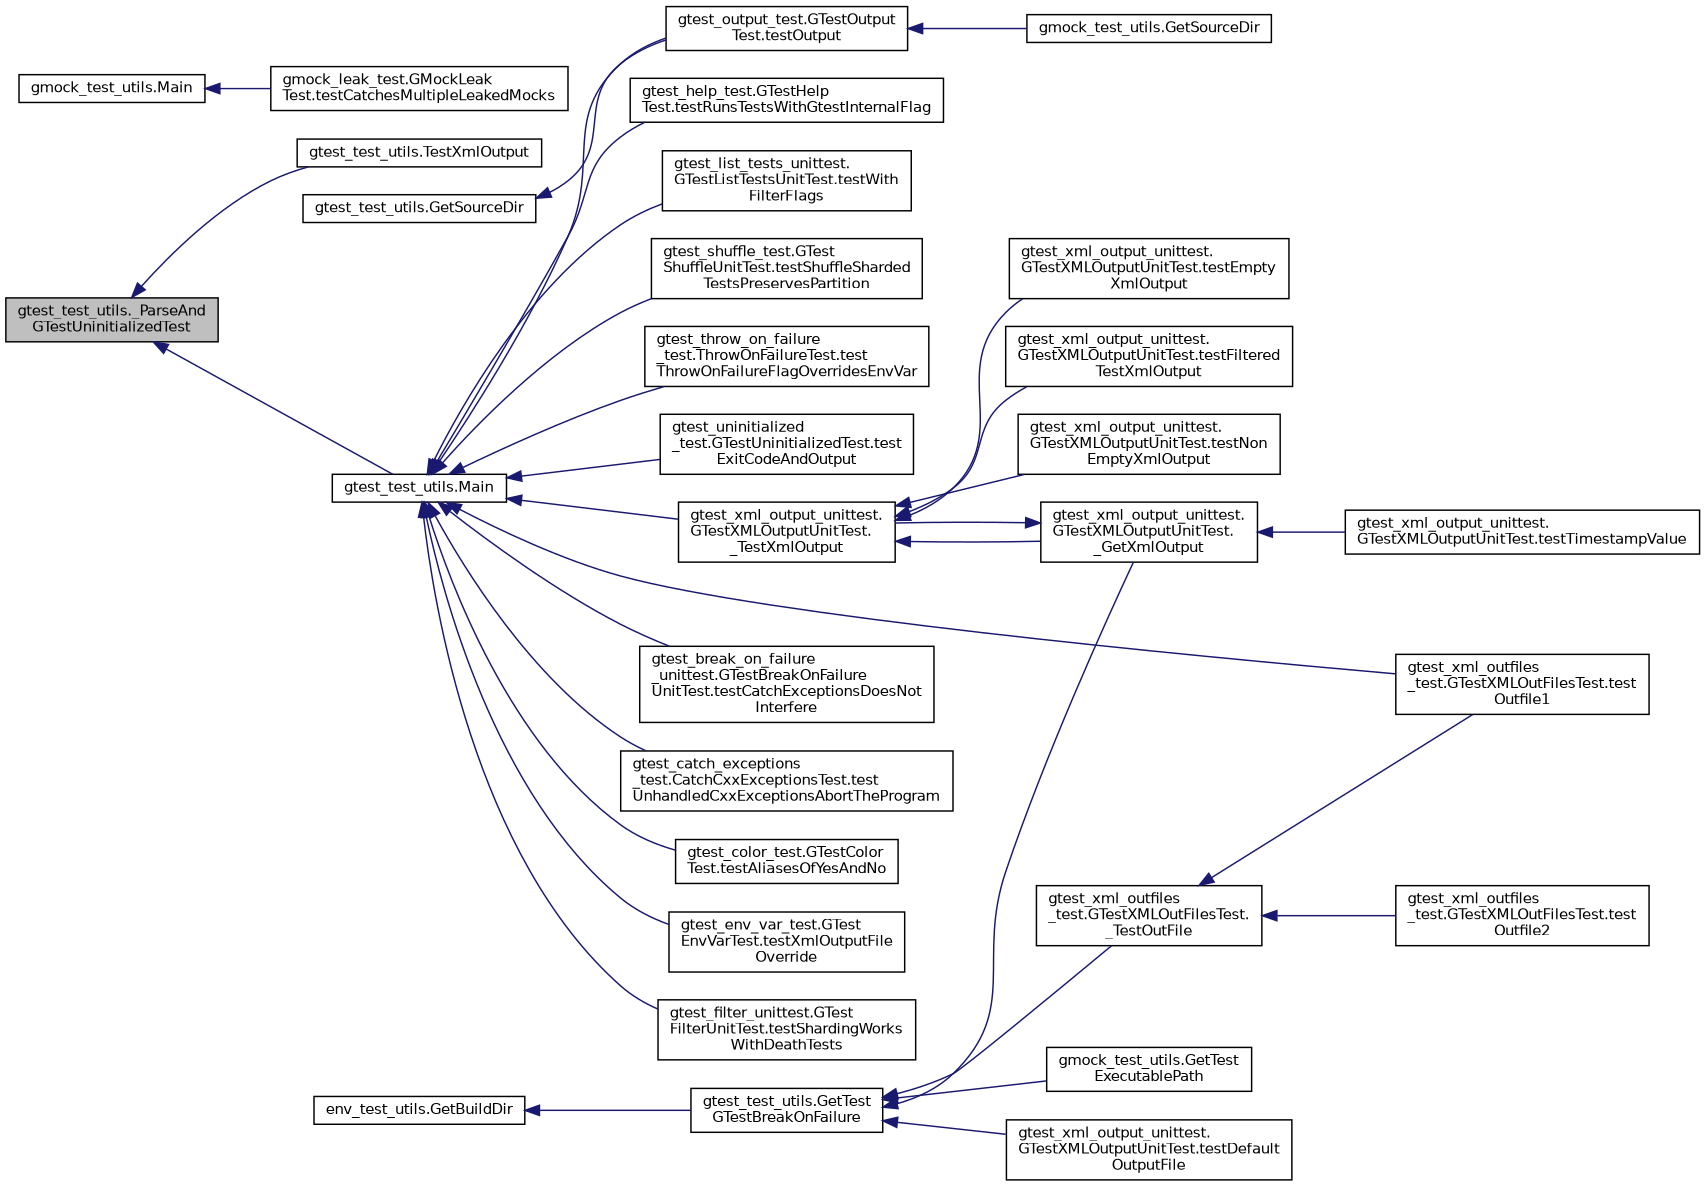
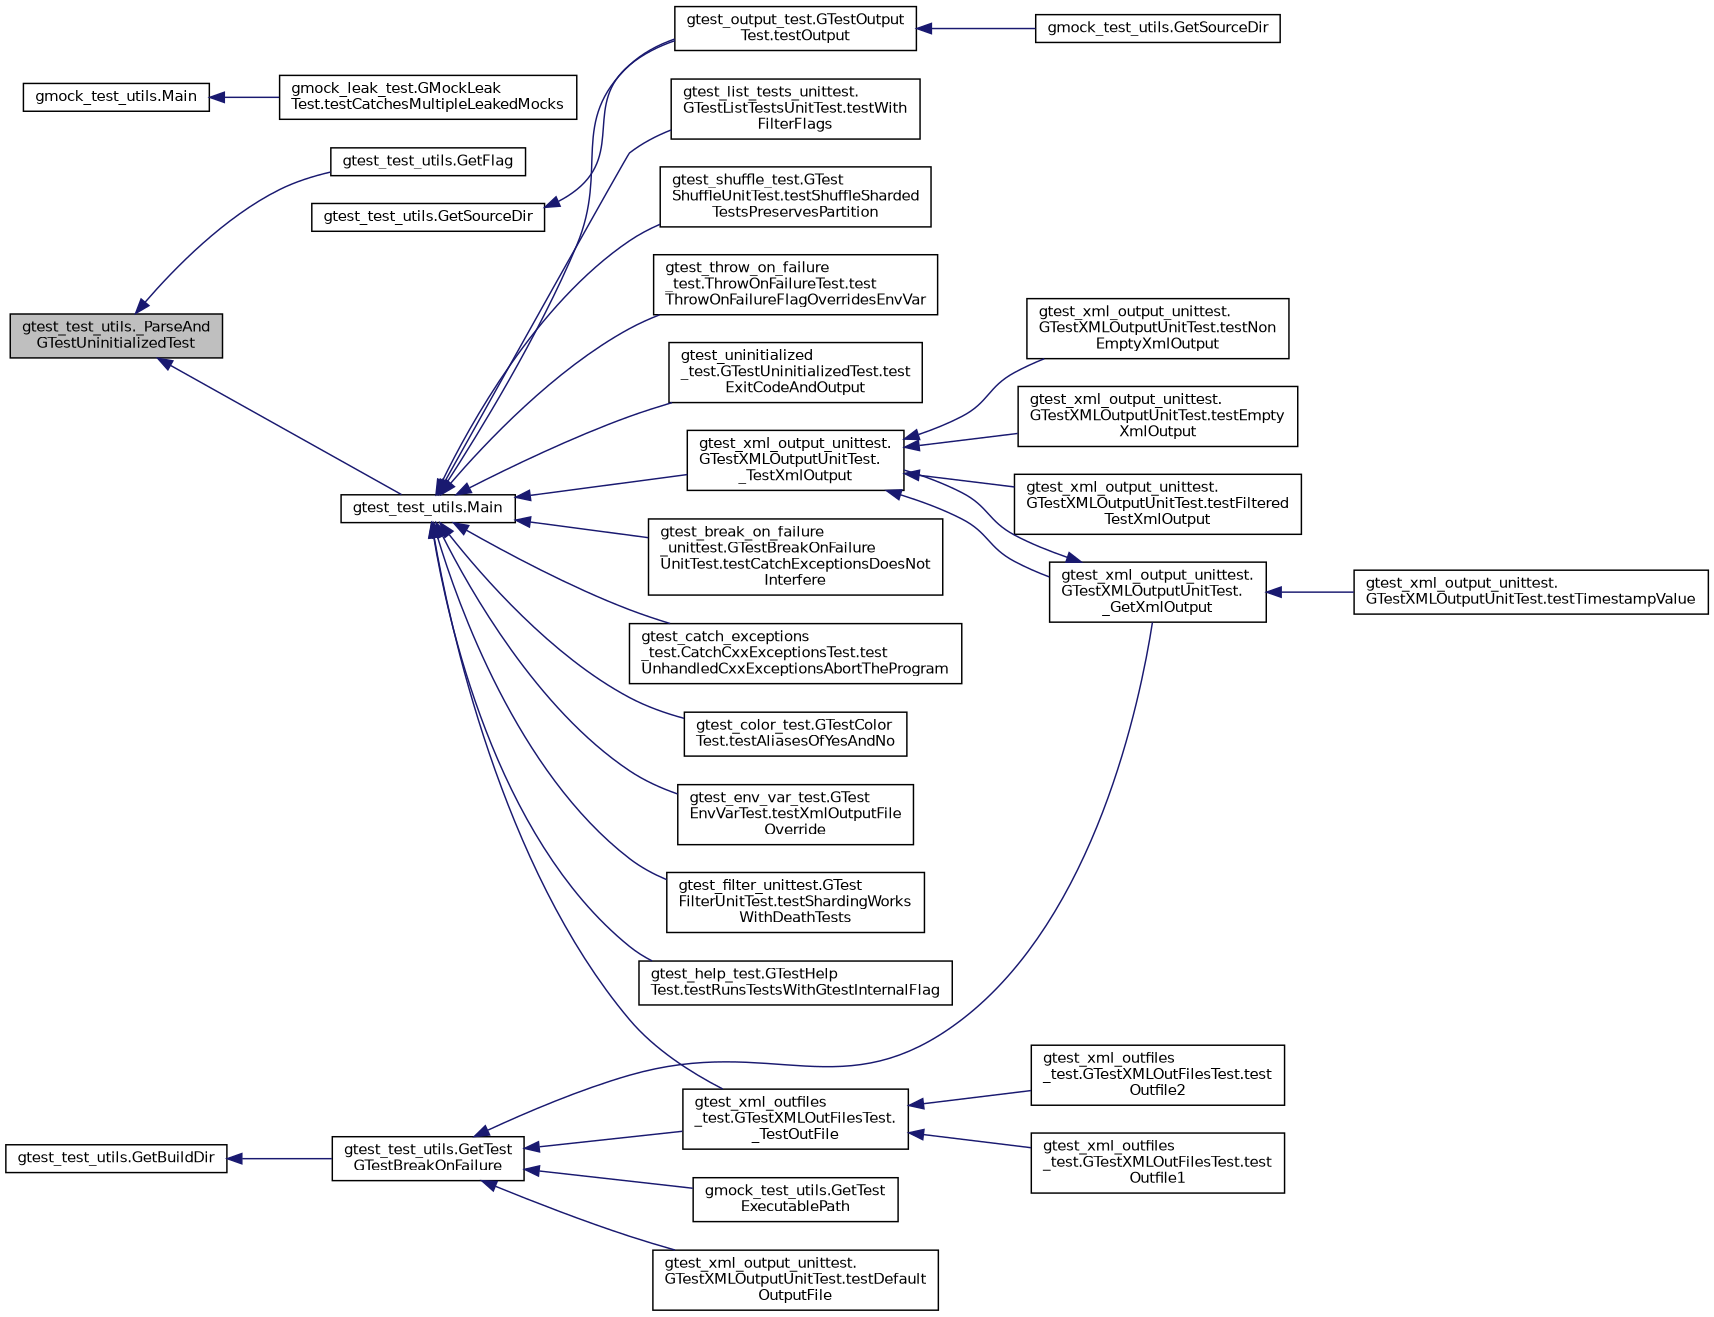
(419, 153) -> (428, 162)
(920, 625) -> (525, 845)
(419, 1110) -> (116, 1159)
